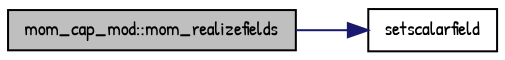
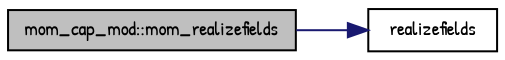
(433, 30) -> (433, 30)
